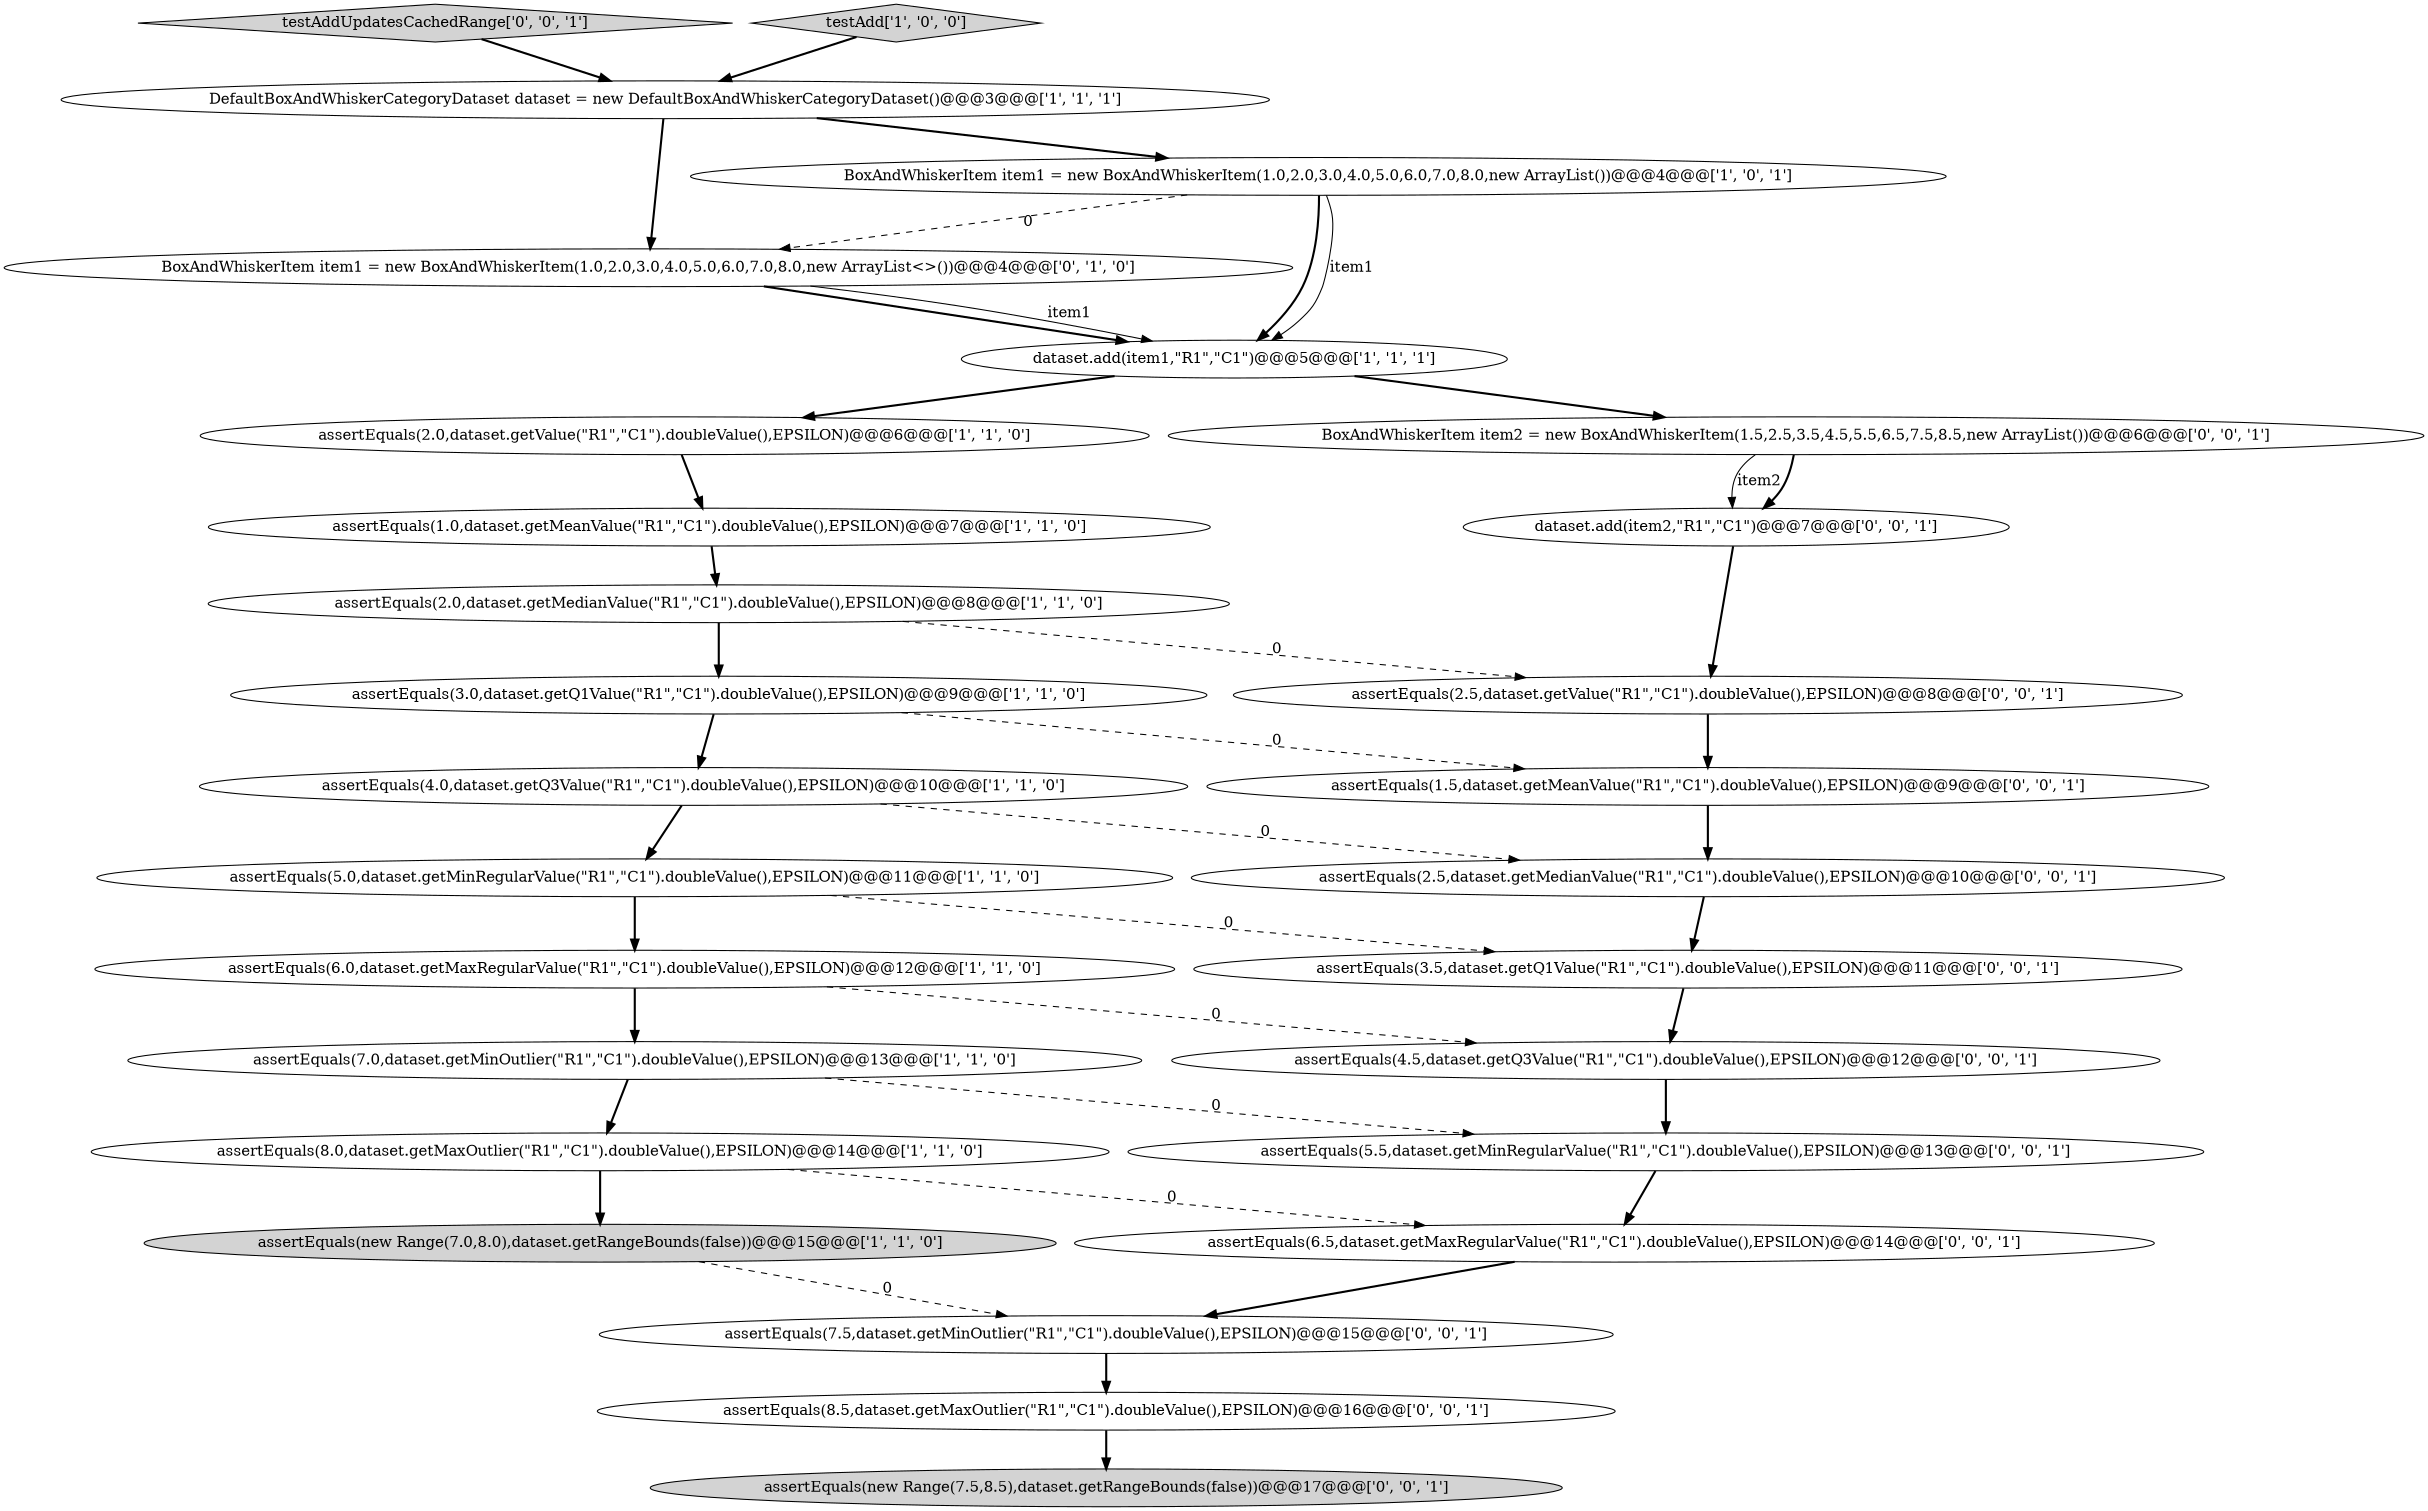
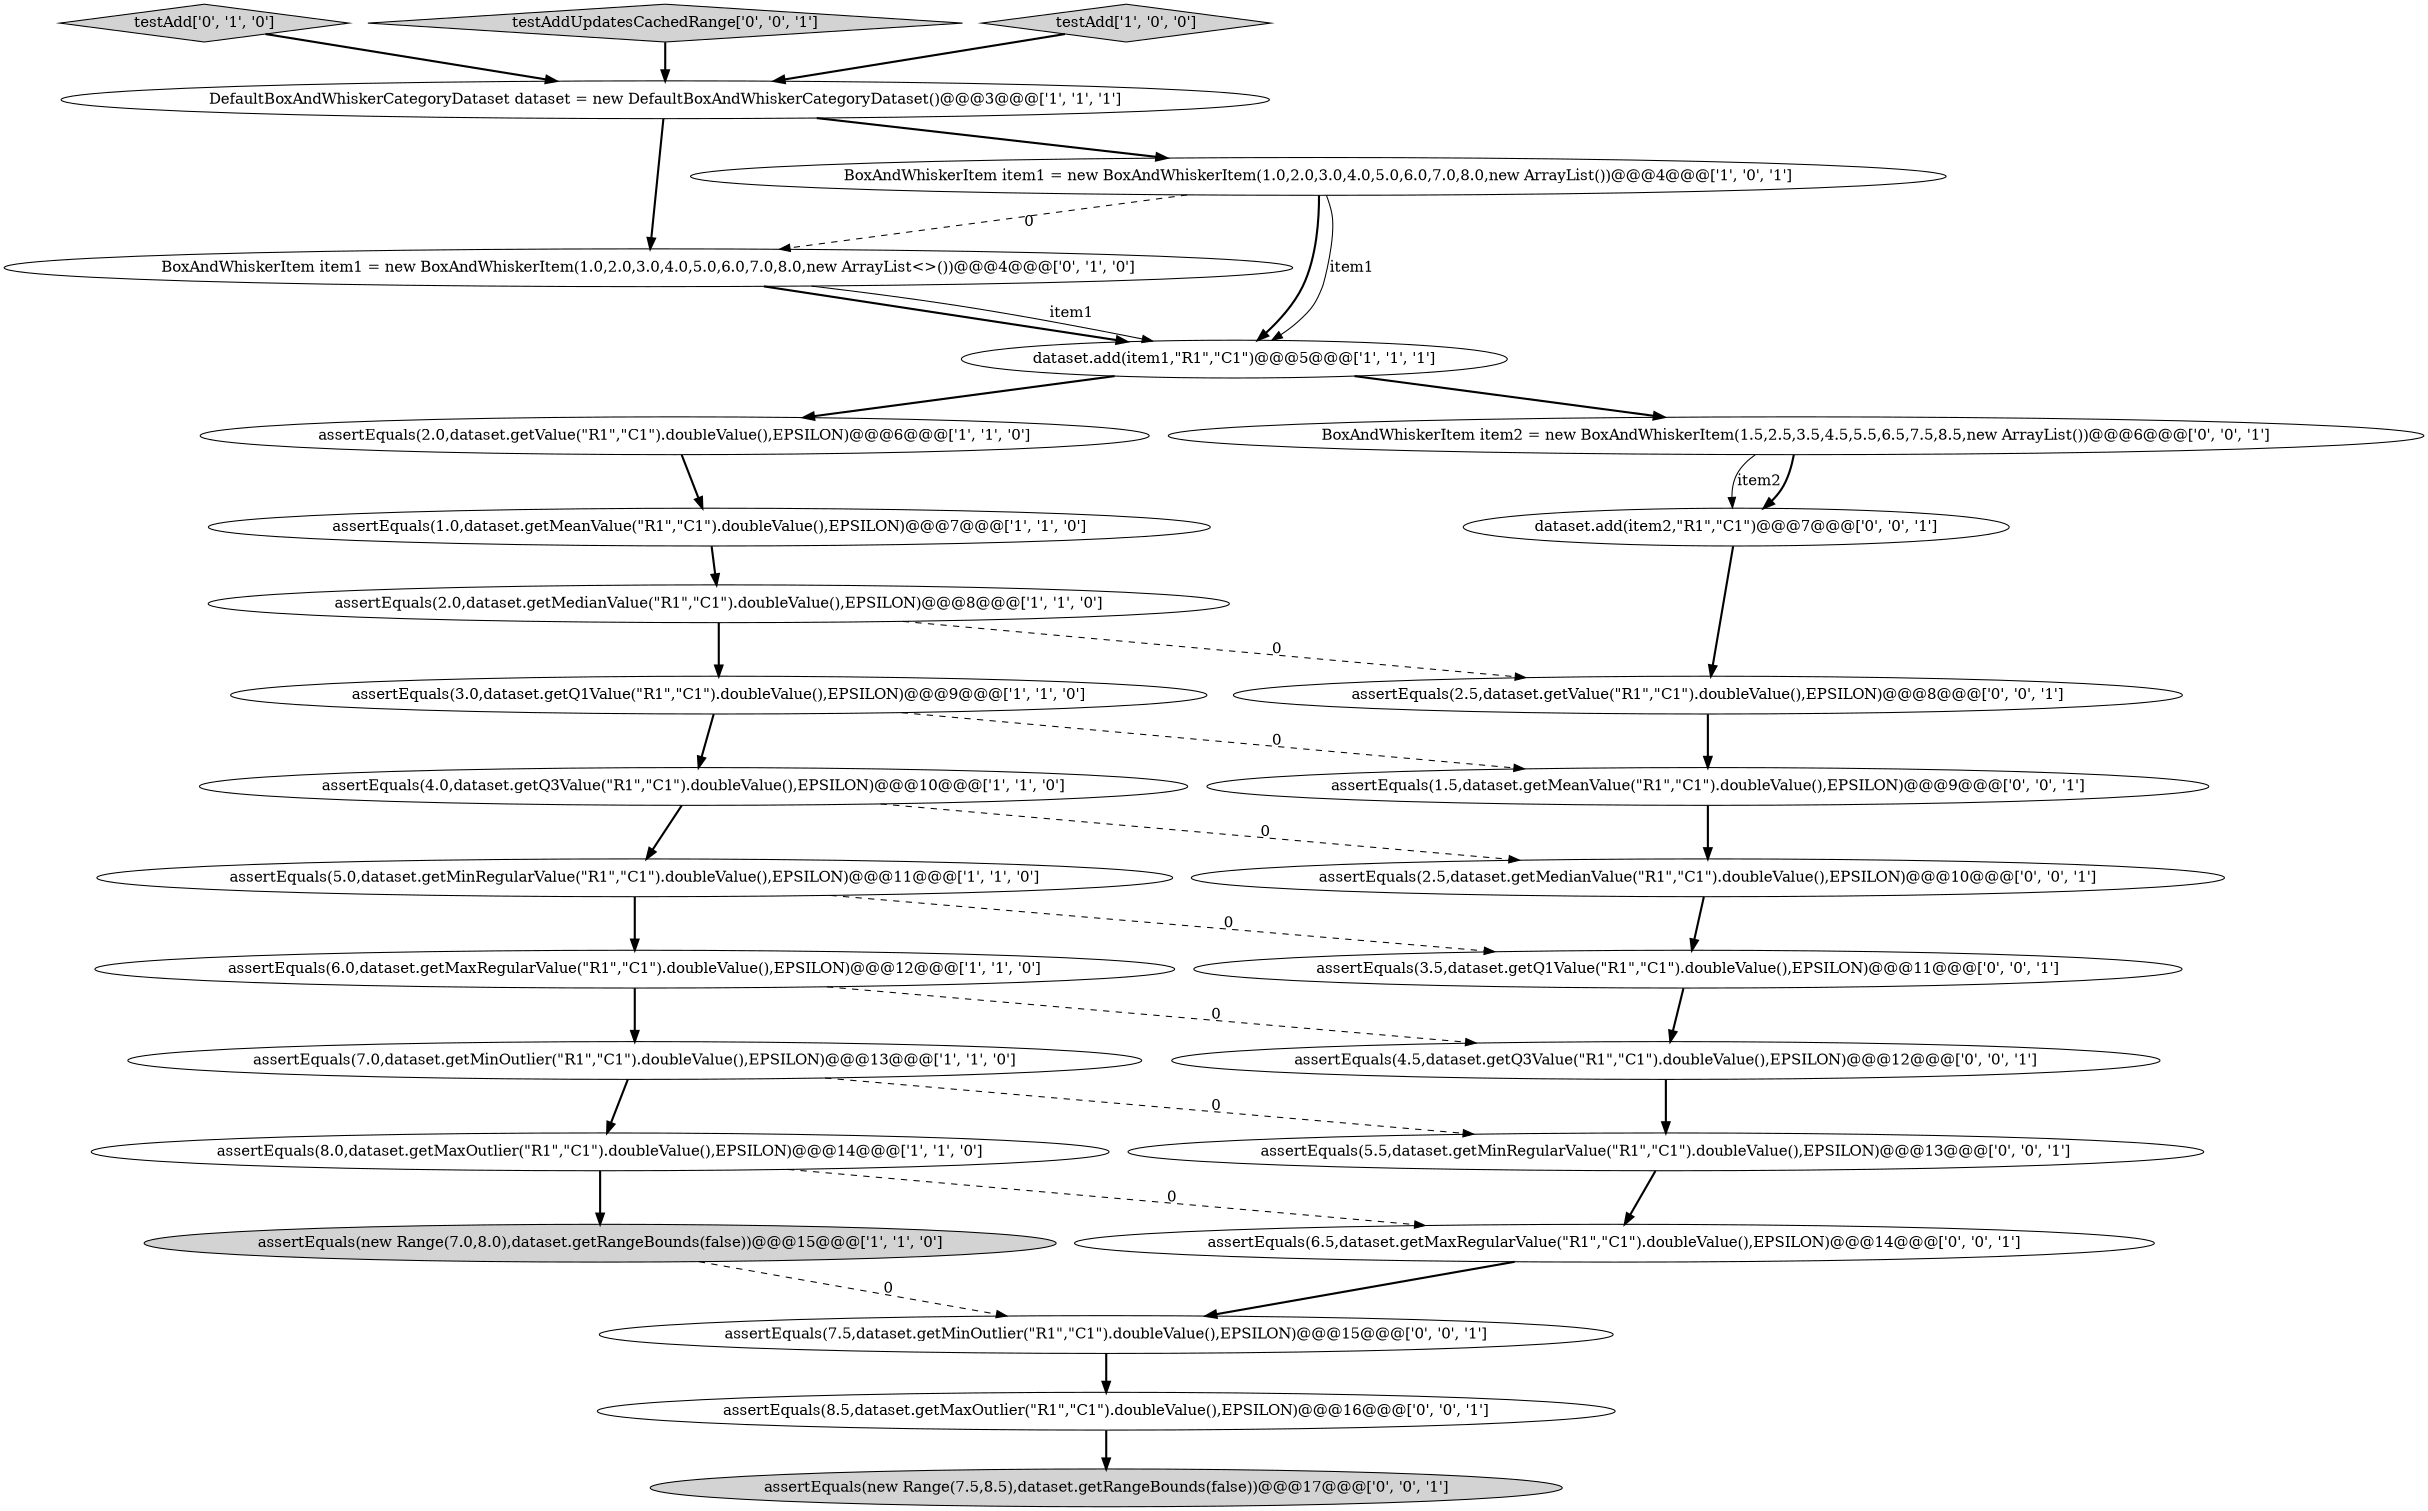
none -> (204, 23)
